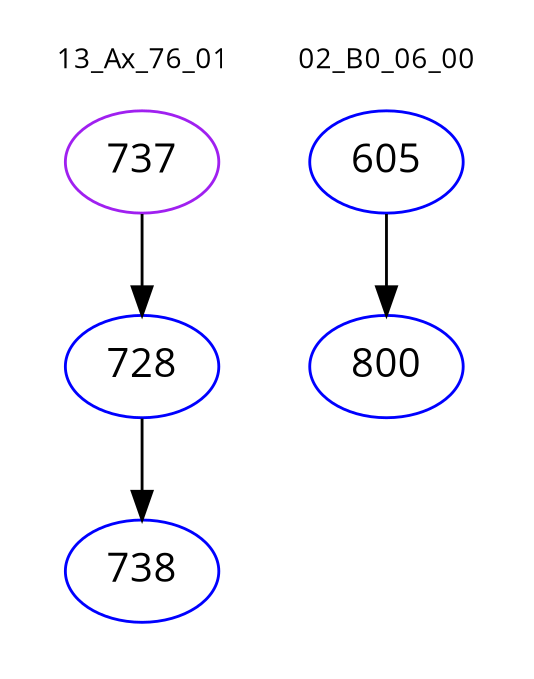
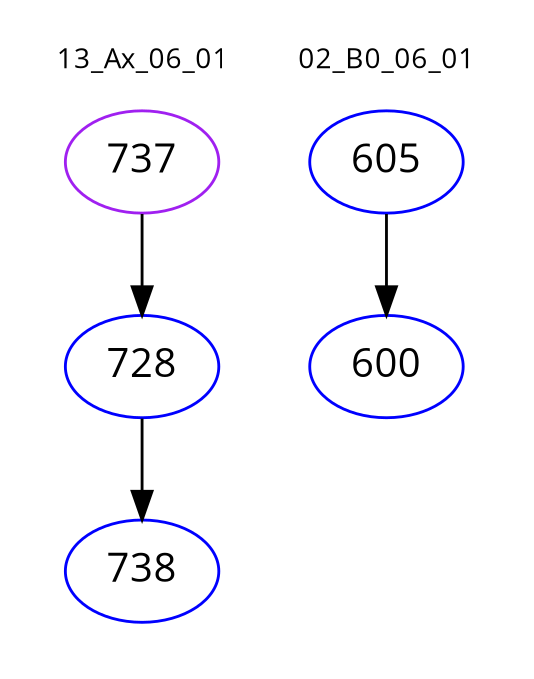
(144, 61) -> (144, 61)
(388, 61) -> (388, 61)
(386, 367) -> (386, 367)
